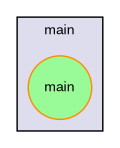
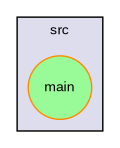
(60, 31) -> (60, 31)
